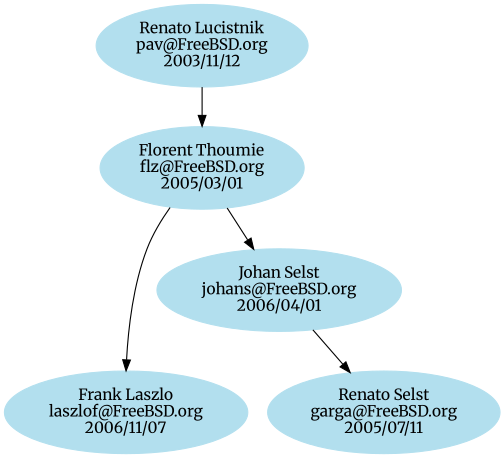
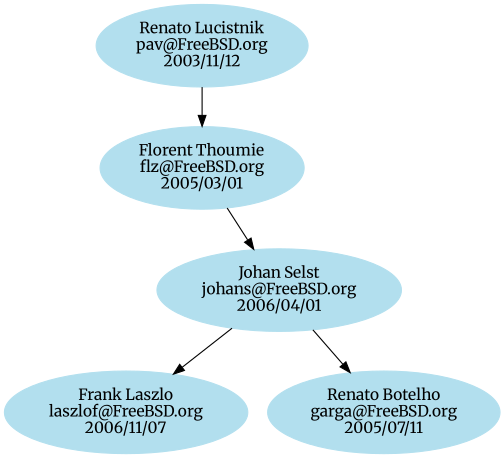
(137, 280) -> (207, 348)
(384, 412) -> (384, 412)
